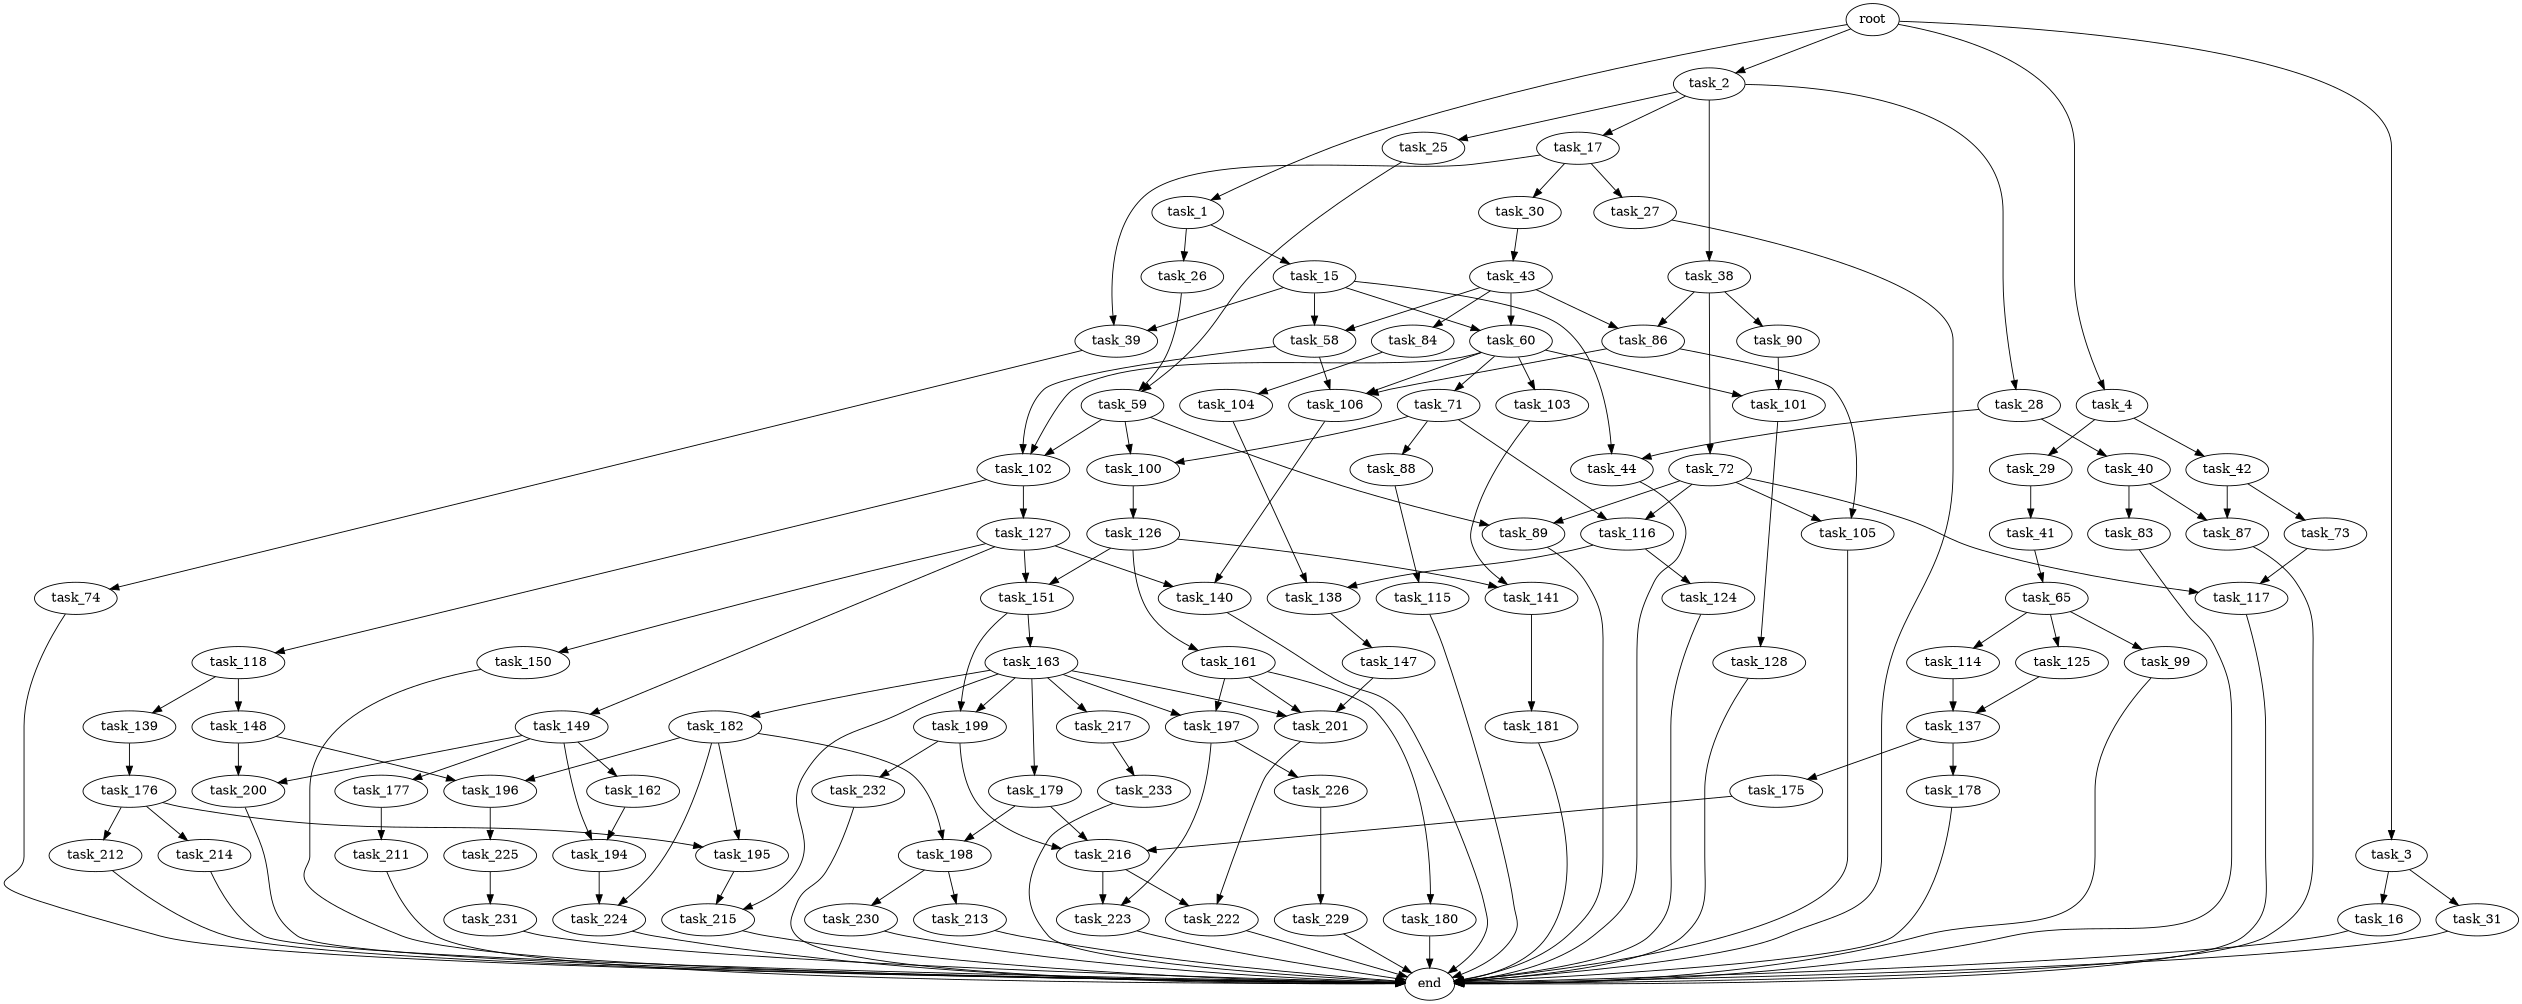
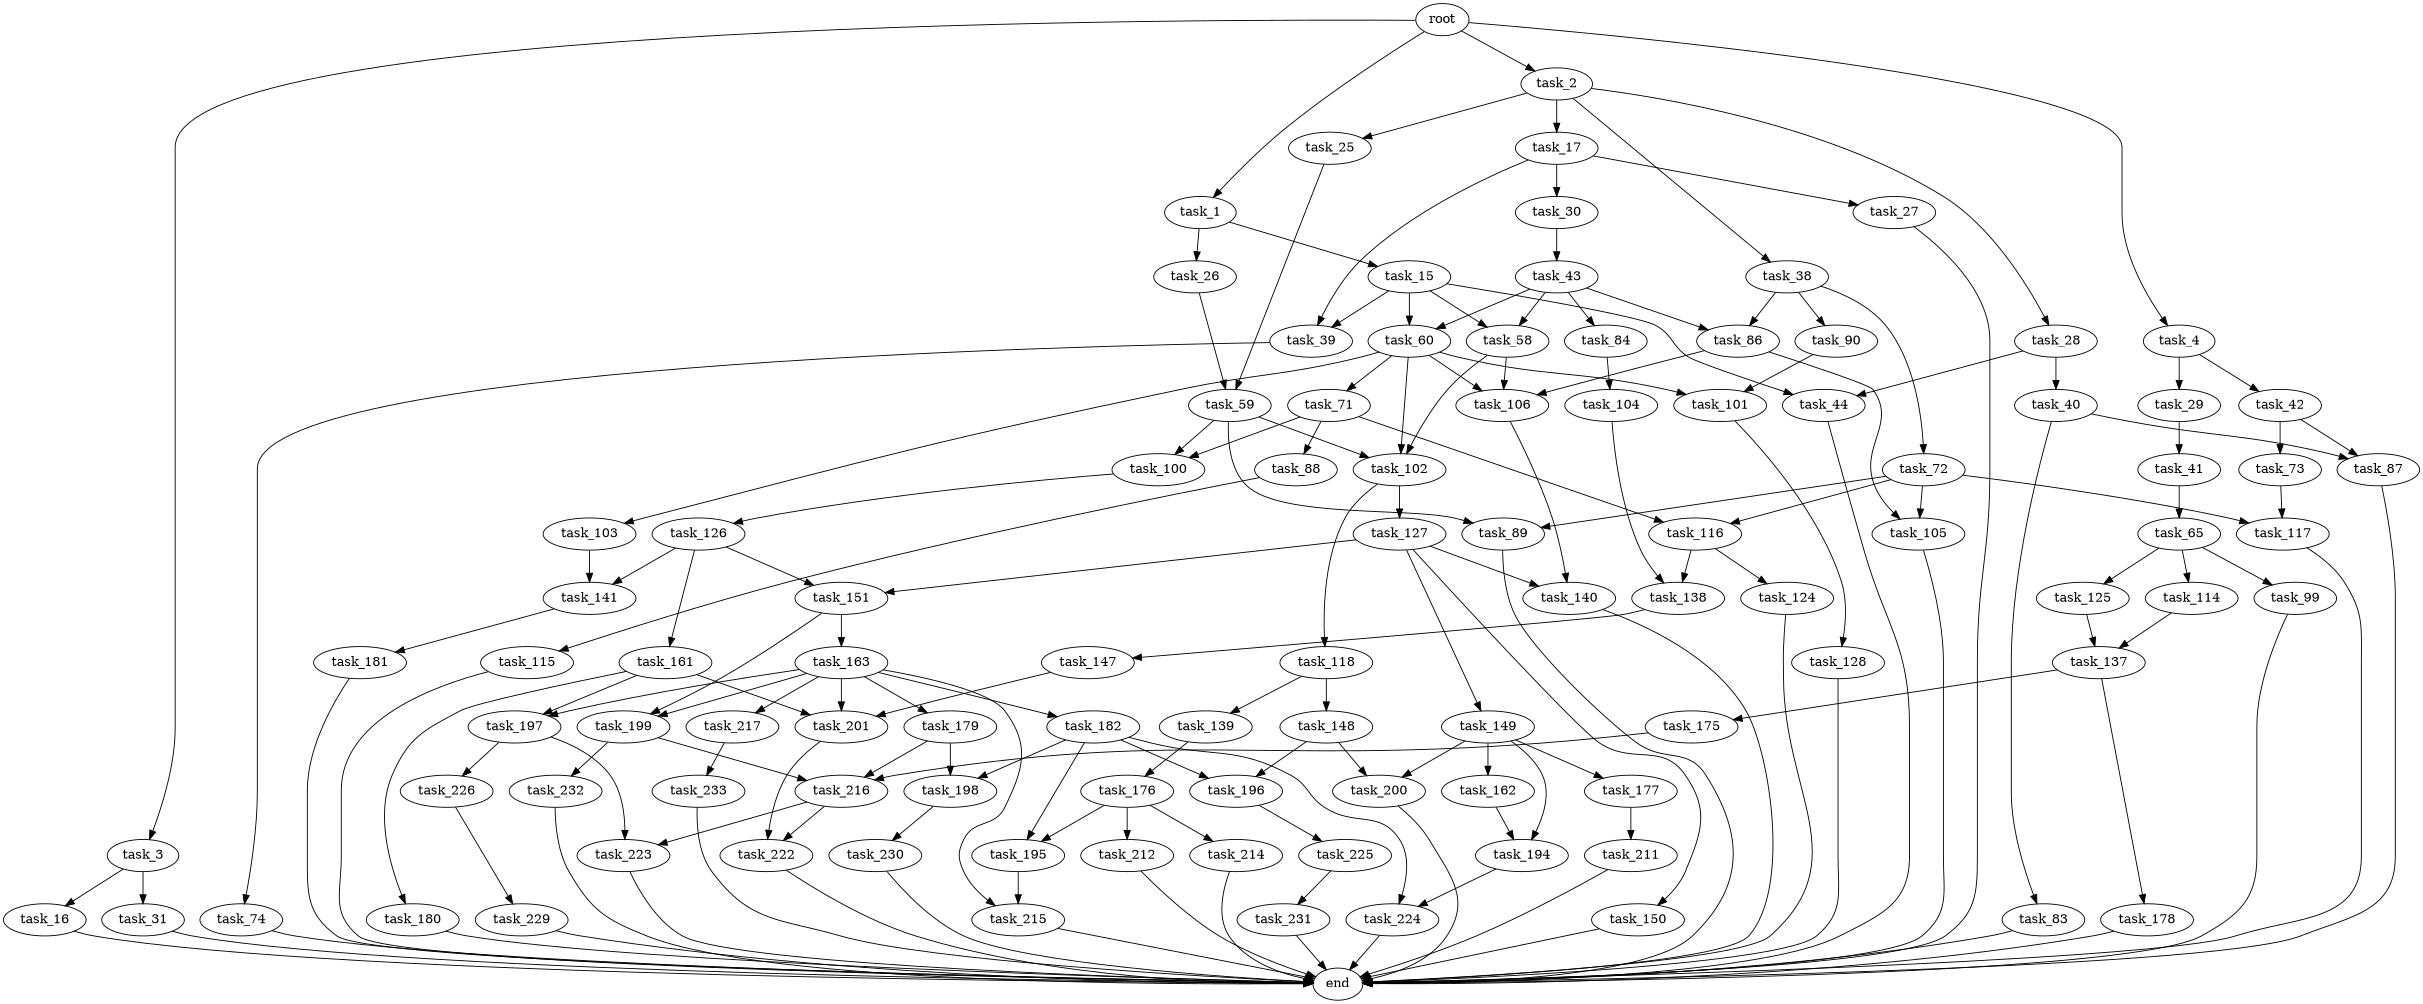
(960, 920) -> none
